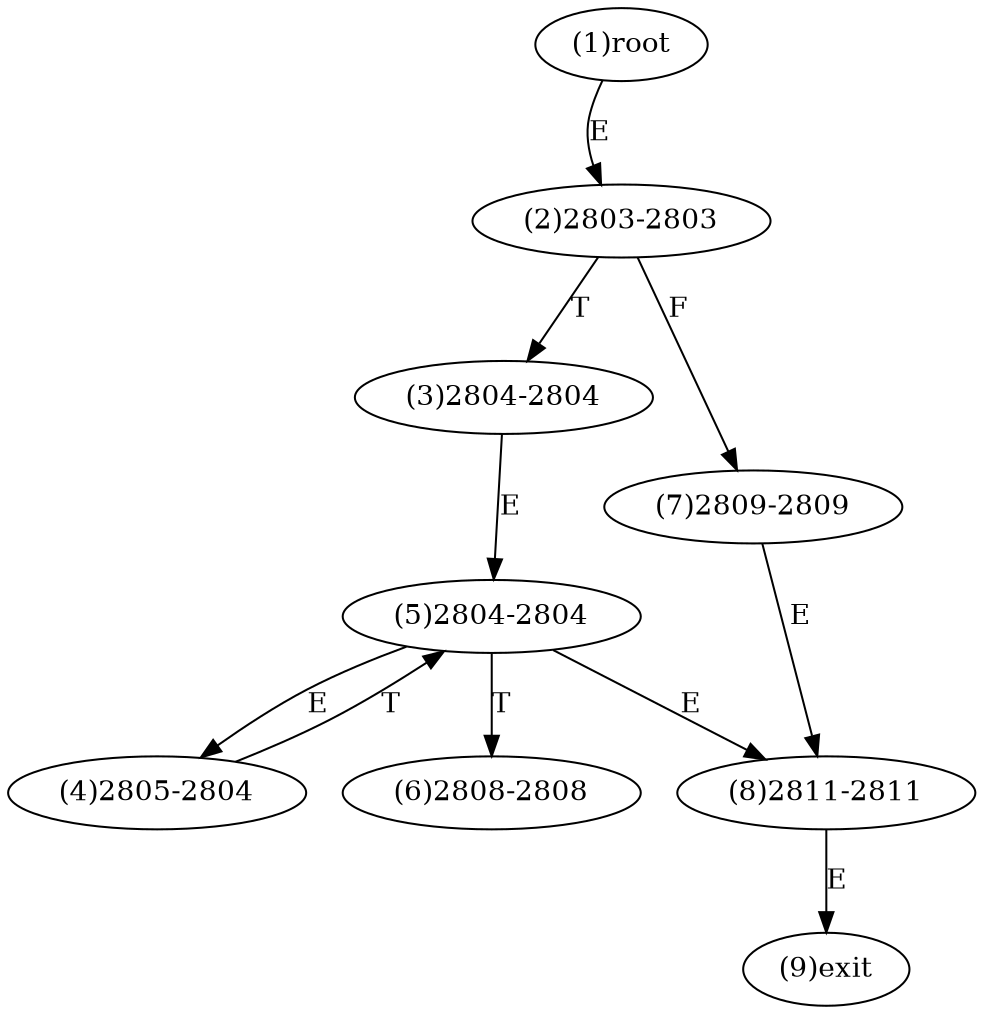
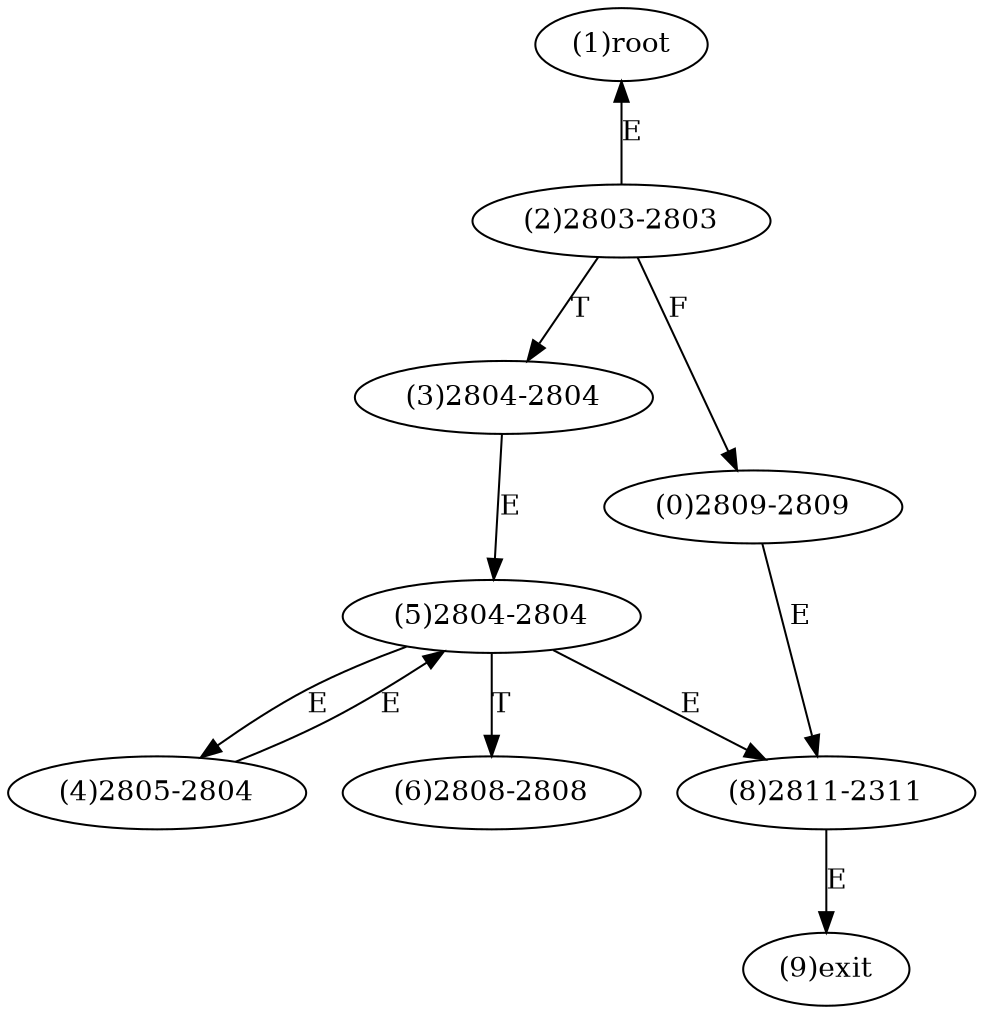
(588, 122) -> (622, 143)
(753, 507) -> (753, 507)
(391, 705) -> (391, 705)
(826, 793) -> (826, 793)
